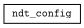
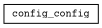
(42, 14) -> (51, 14)
